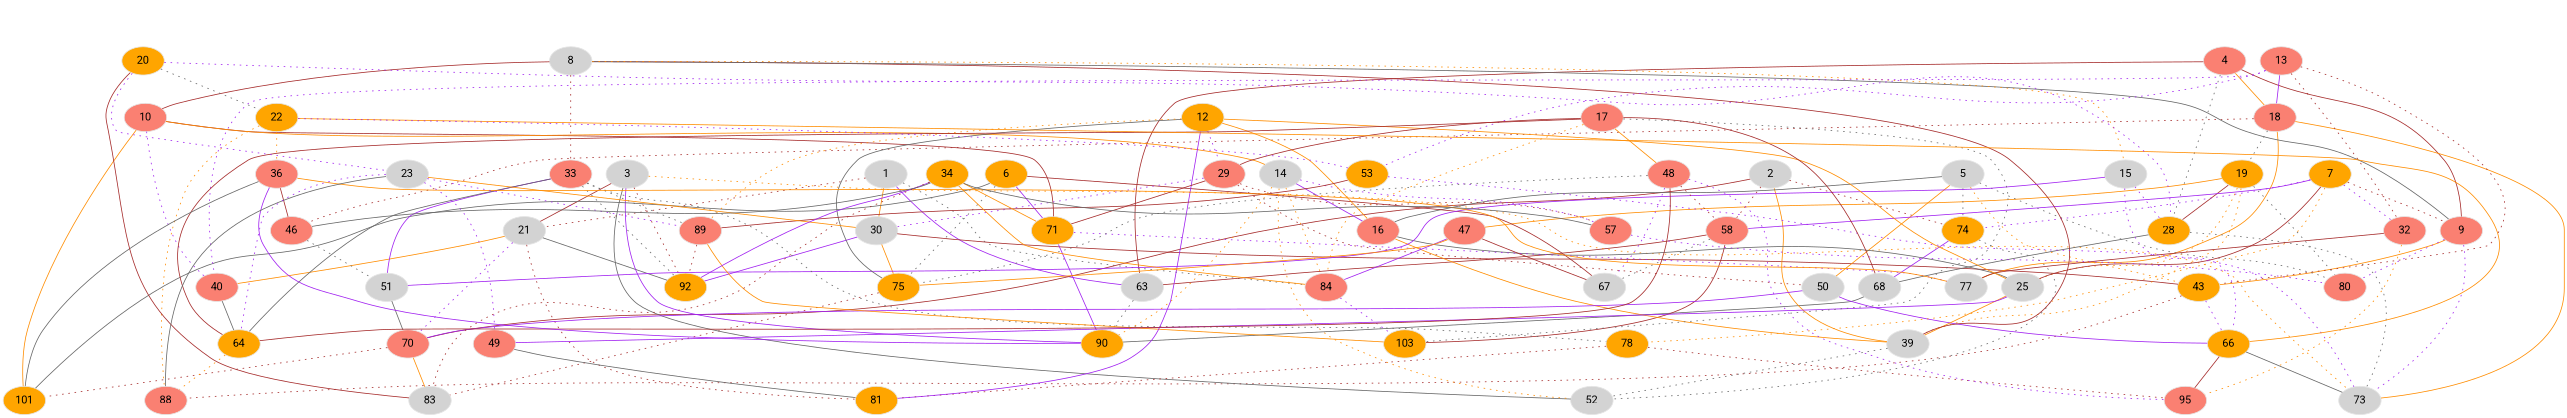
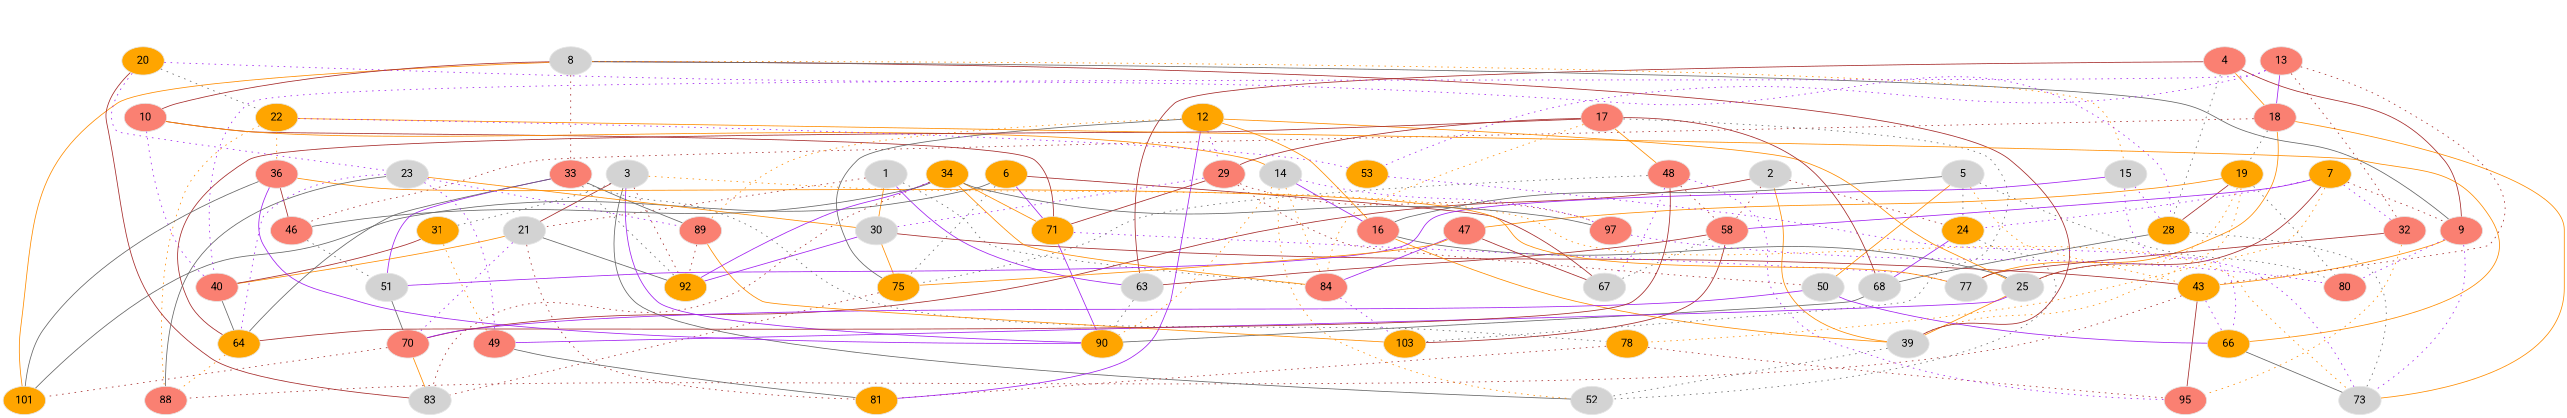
(635, 203) -> (635, 203)
(941, 211) -> none
none -> (438, 231)
(1611, 231) -> (1611, 231)
(1963, 231) -> (1963, 231)
(60, 251) -> (176, 89)
(2207, 372) -> (2192, 348)
